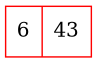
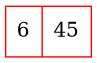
(67, 31) -> (67, 31)
